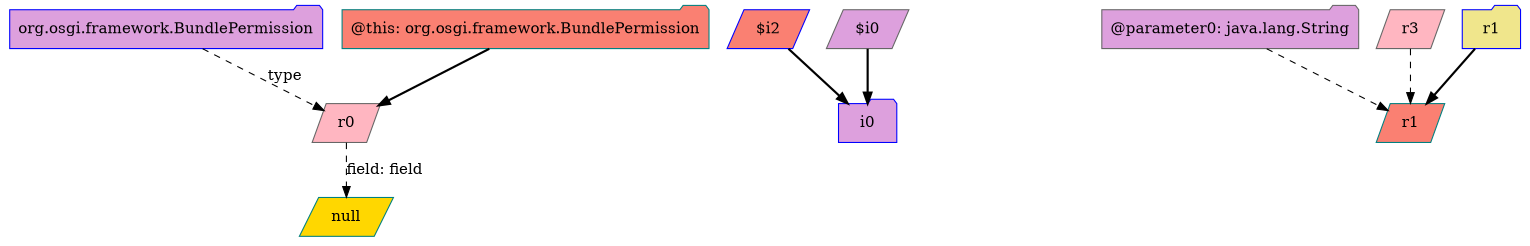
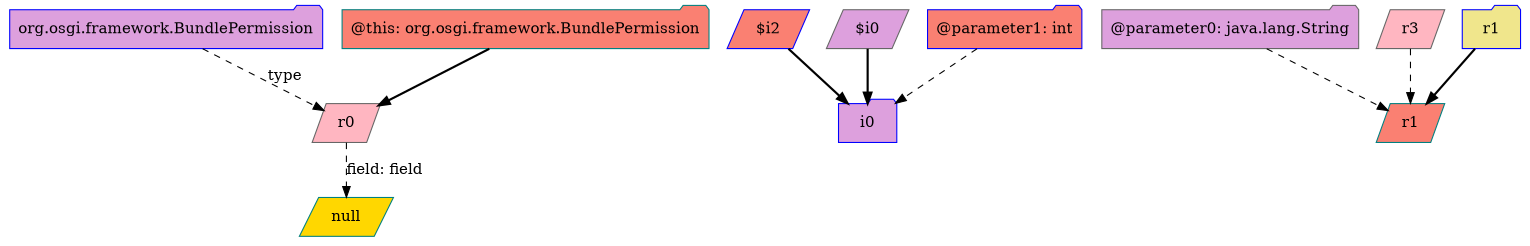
none -> (1005, 29)
